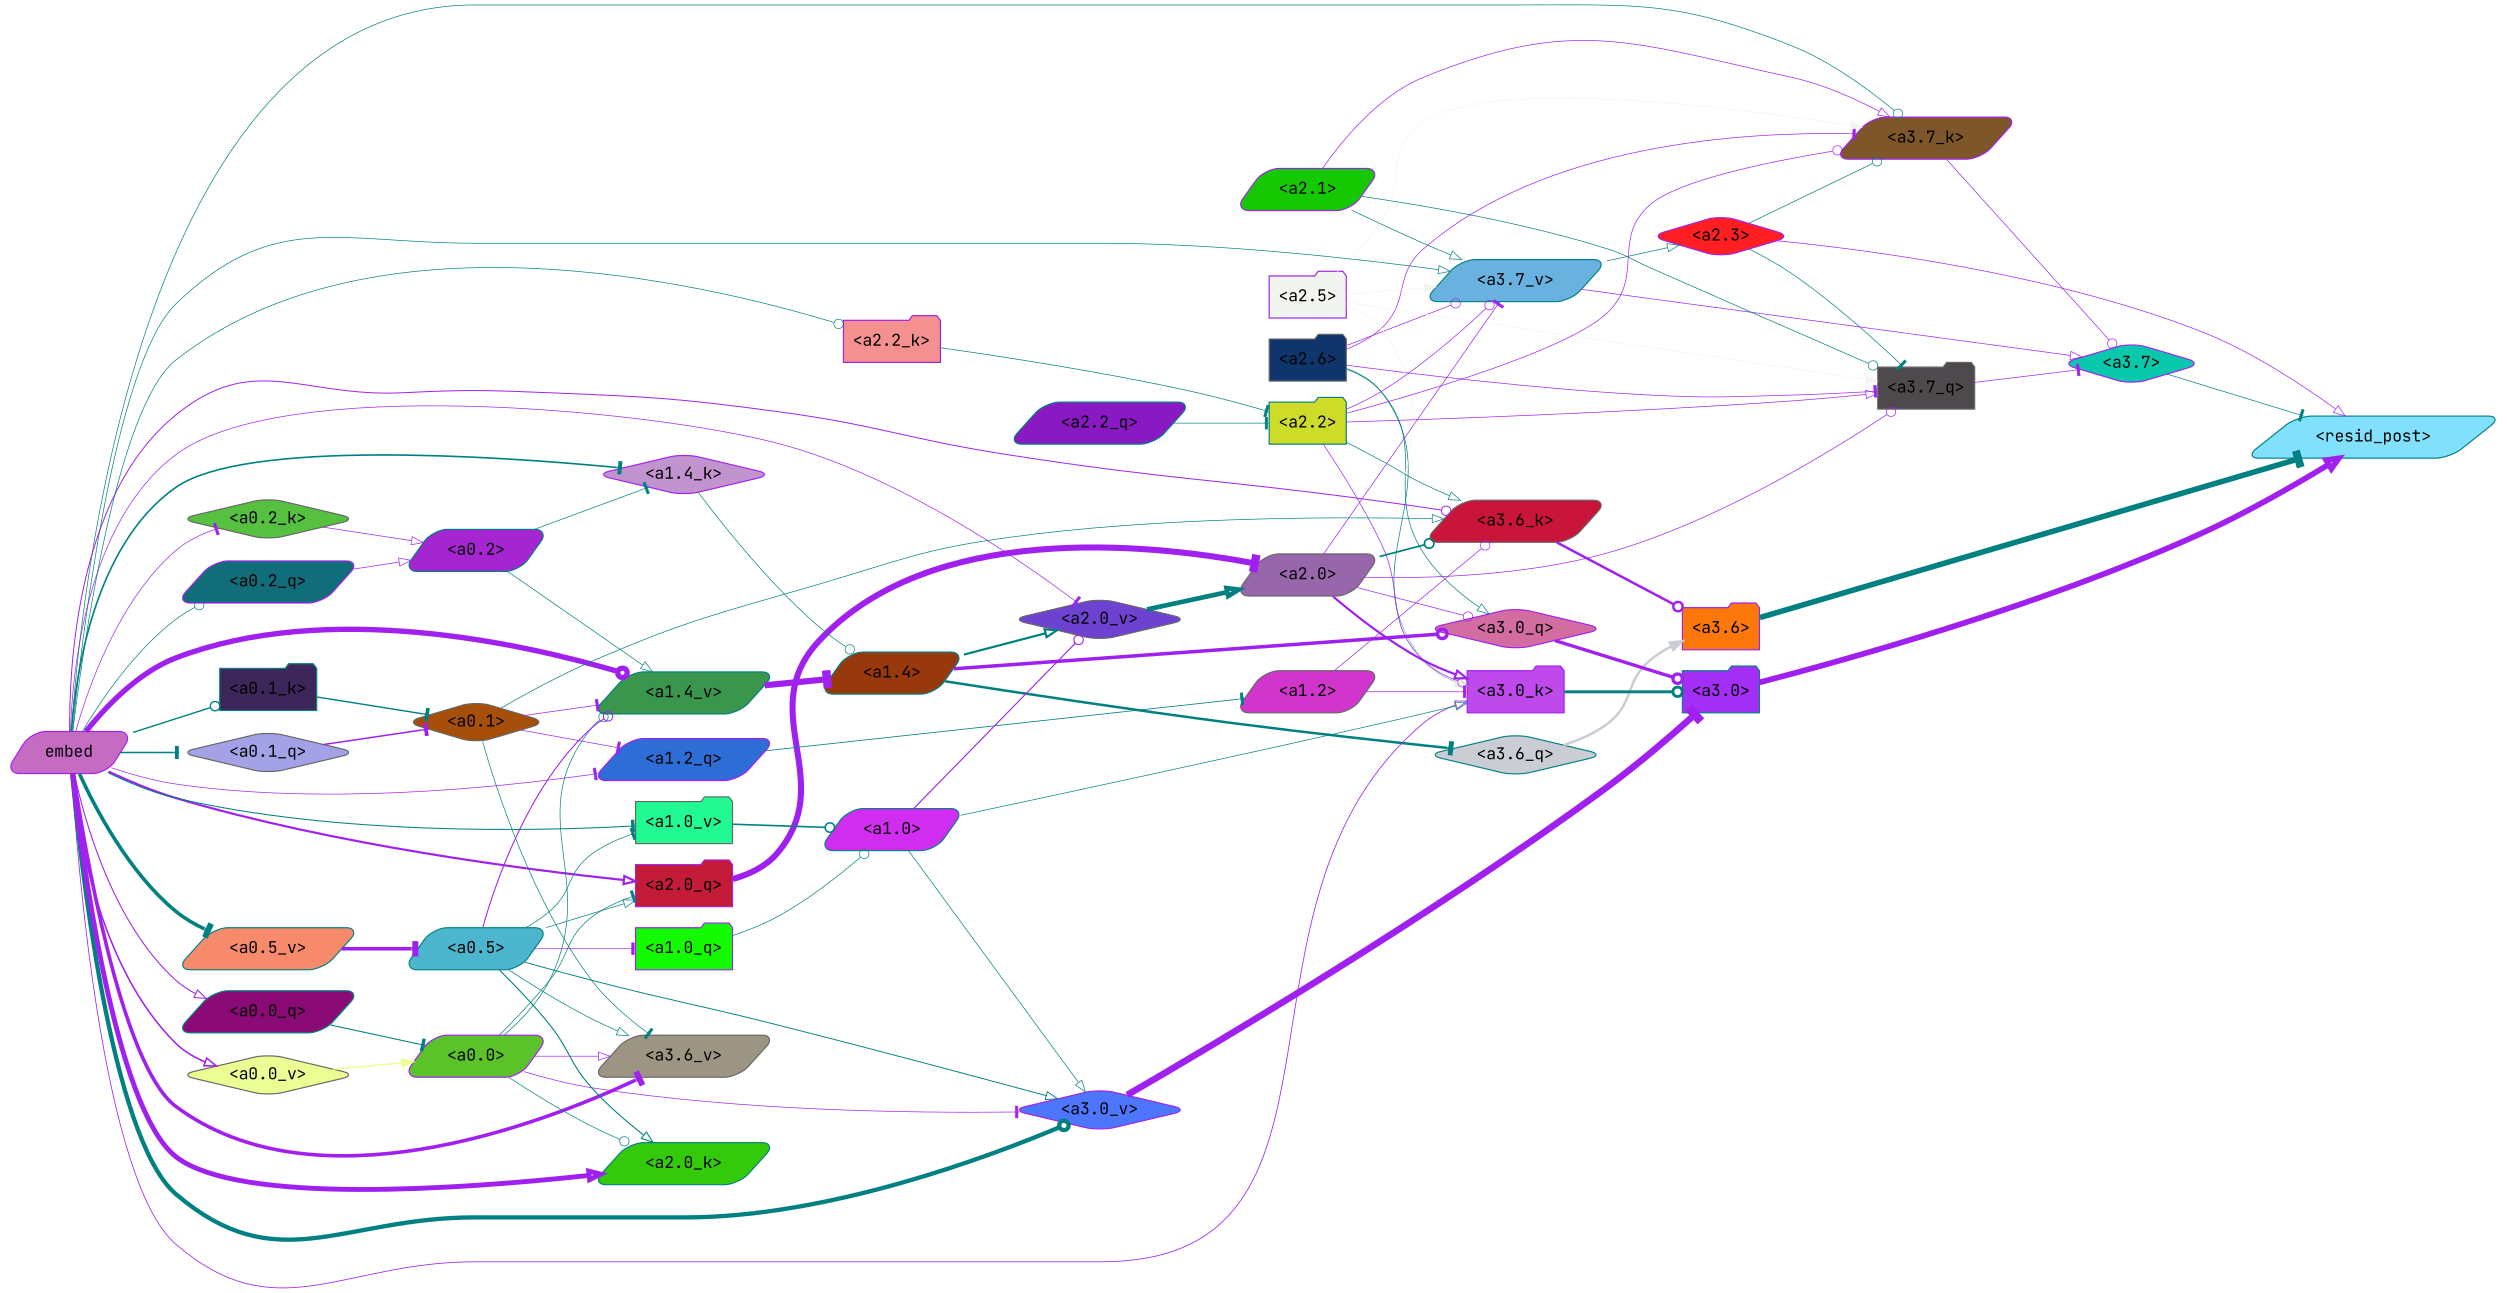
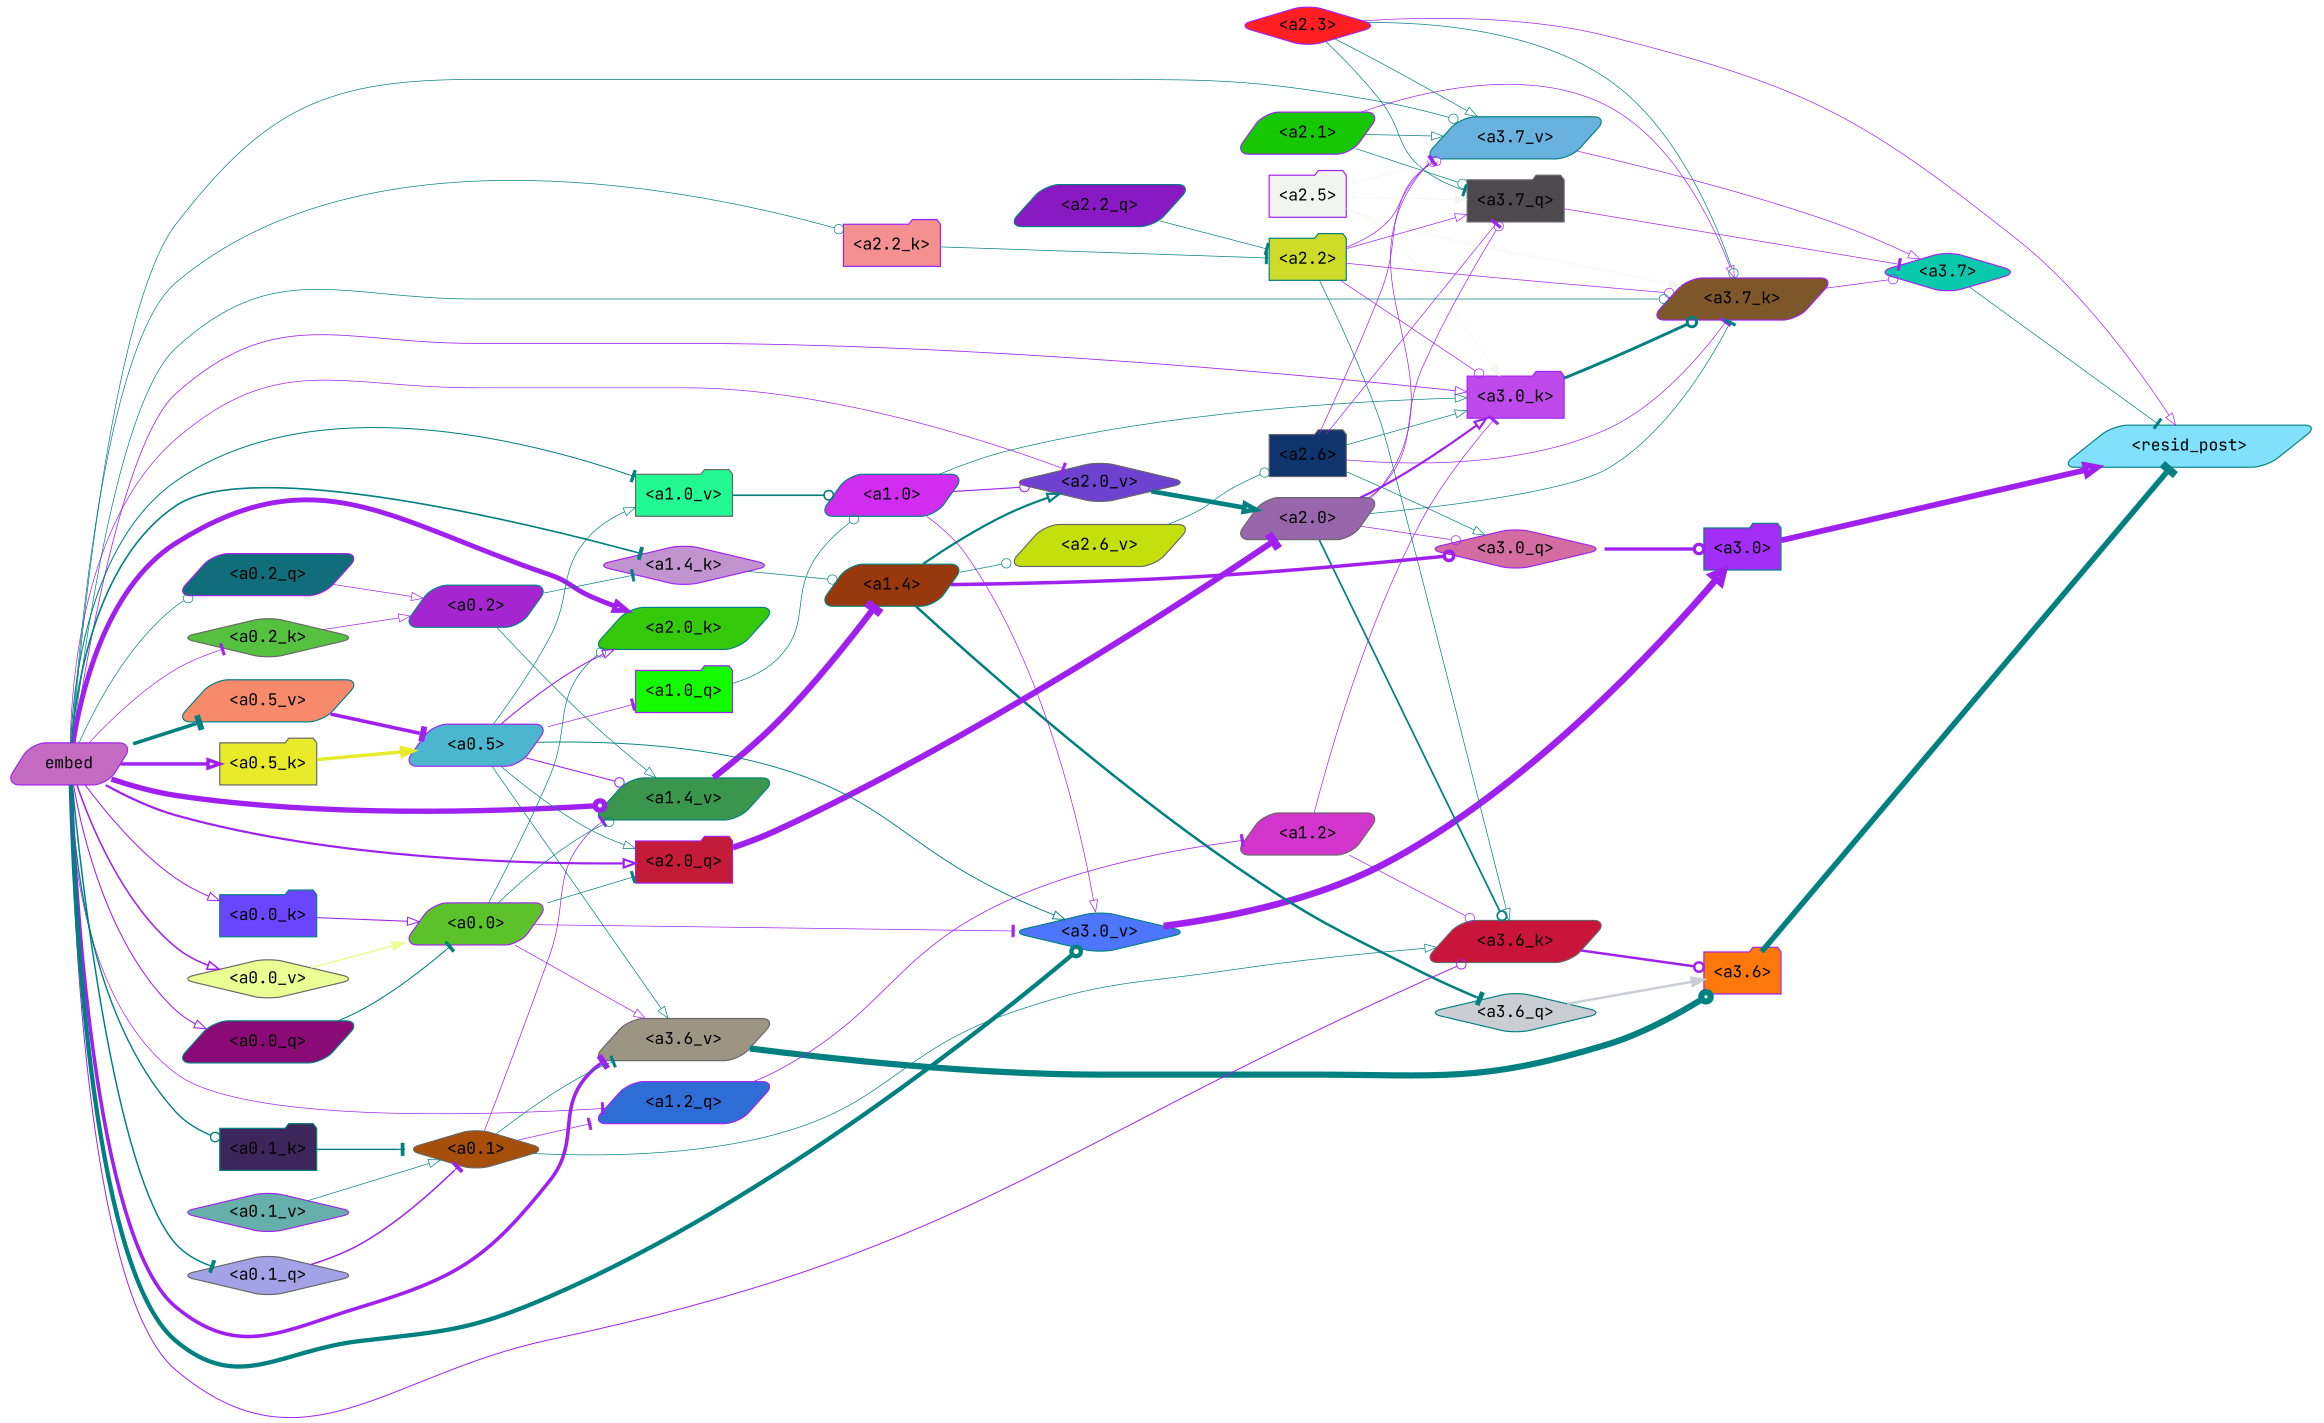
(576, 243) -> (523, 79)
(1639, 254) -> (1401, 74)
none -> (1583, 479)
none -> (1100, 545)
(1618, 692) -> (1626, 352)
(1014, 724) -> (975, 918)
none -> (268, 764)
(579, 867) -> (559, 614)
none -> (268, 916)
(1417, 917) -> (1473, 808)
(476, 949) -> (476, 745)
(993, 967) -> (1041, 705)
(564, 1045) -> (545, 689)
none -> (1208, 1075)
(1100, 1110) -> (1100, 932)
none -> (268, 1212)
